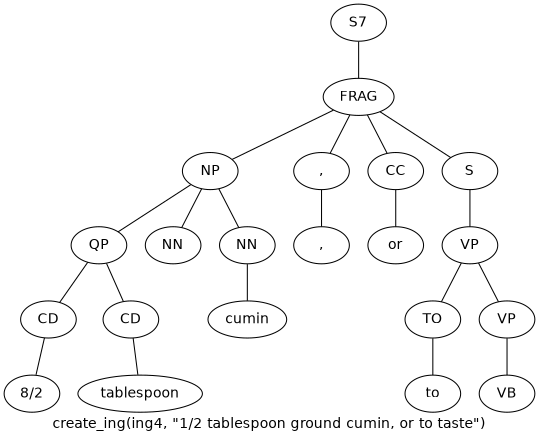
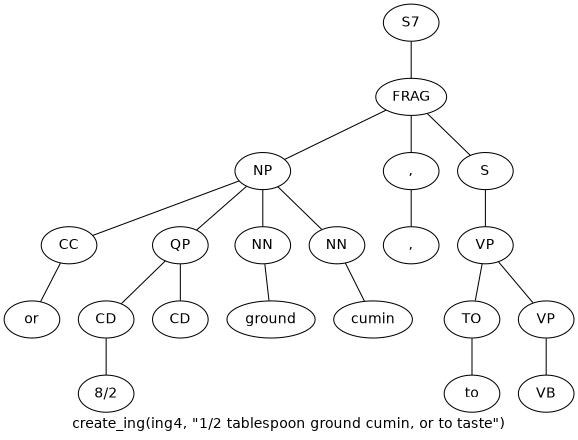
(377, 134) -> (166, 208)
none -> (271, 319)
(140, 394) -> none
